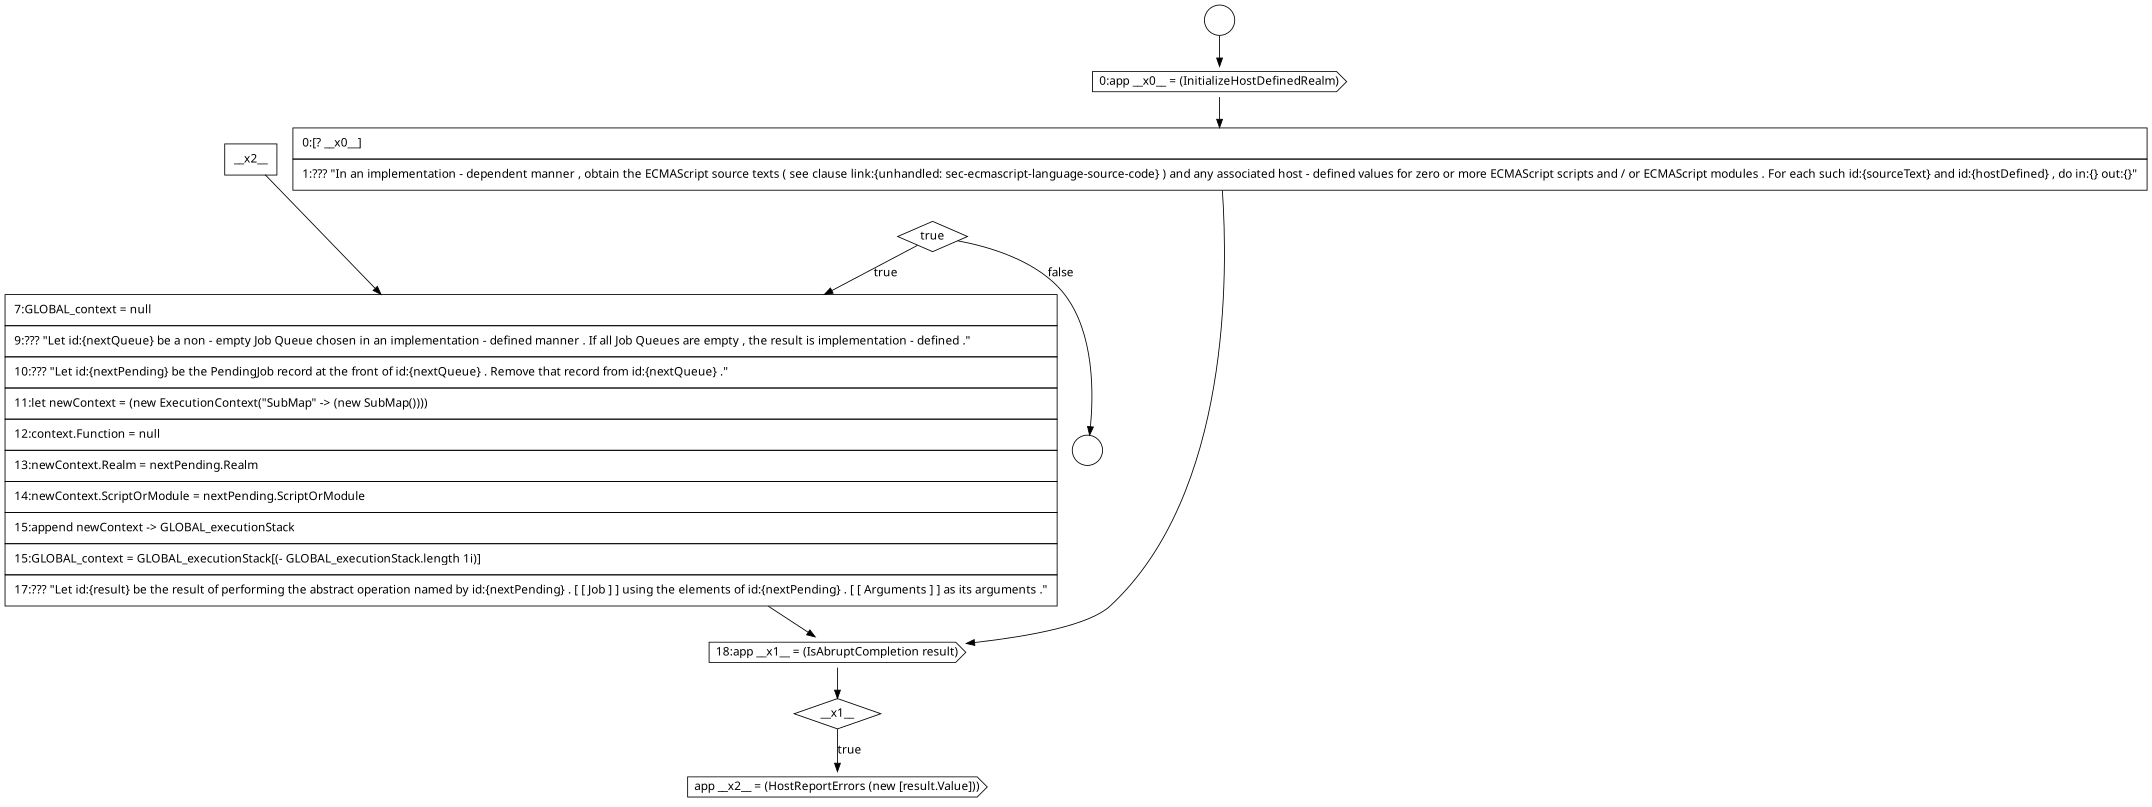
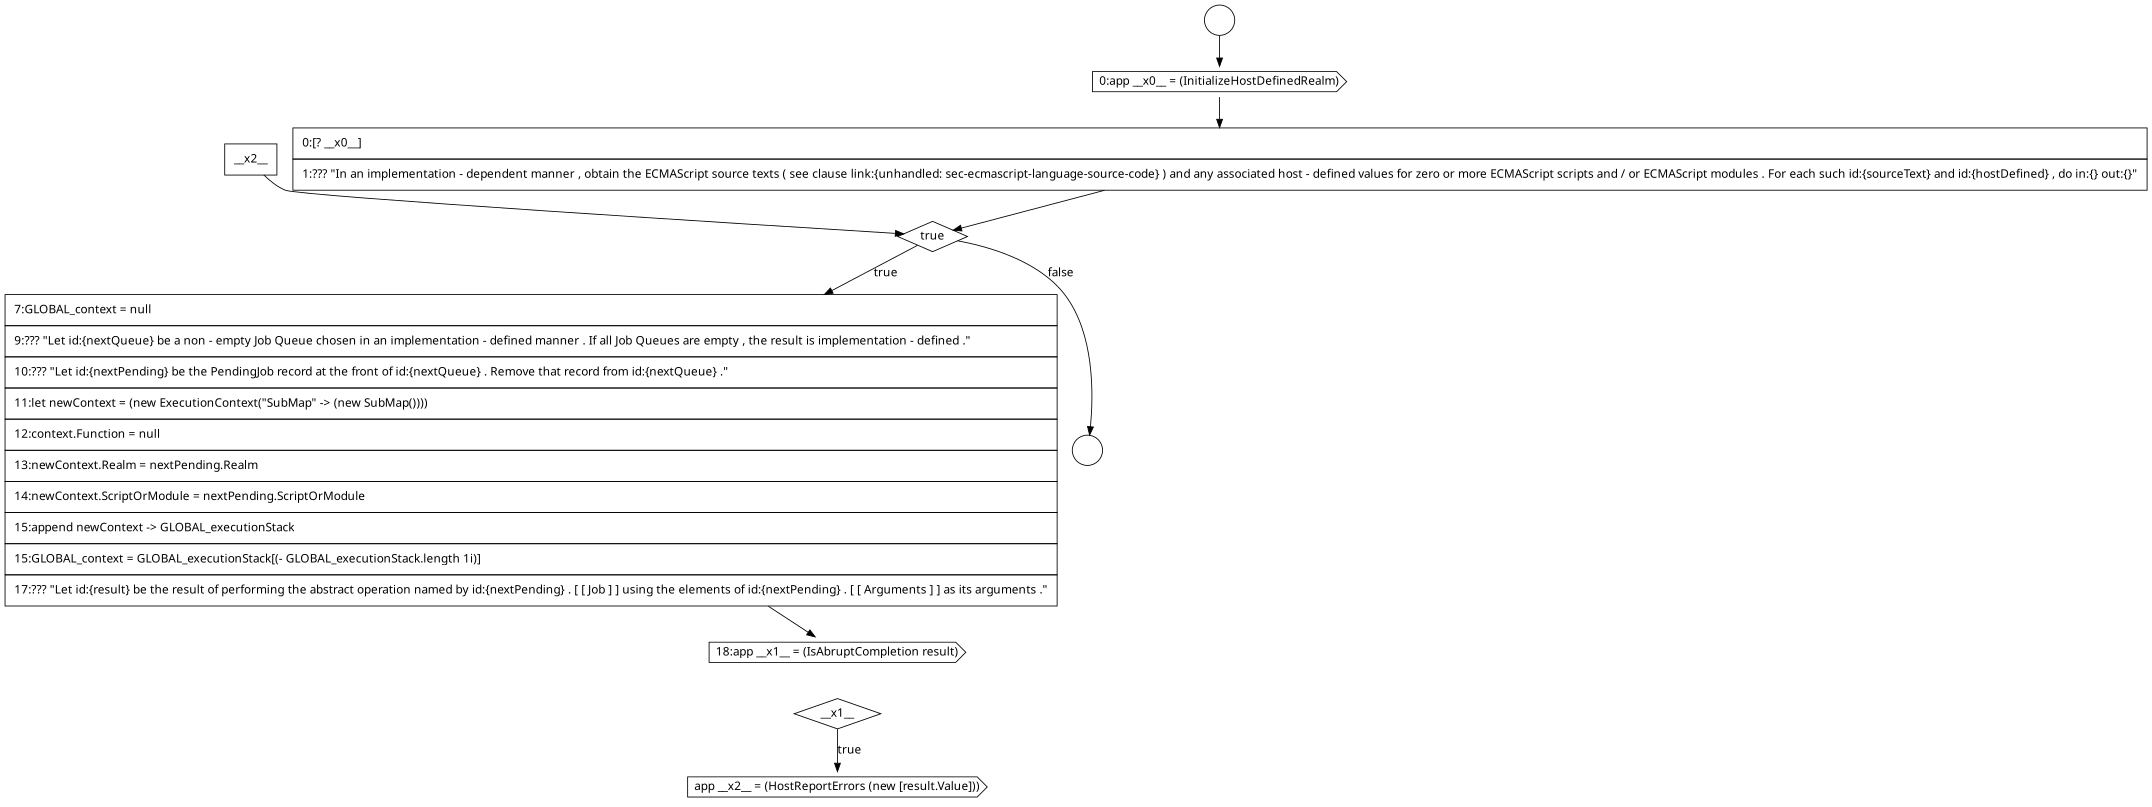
(320, 231) -> (577, 213)
(1189, 479) -> (1033, 209)
(837, 679) -> none
